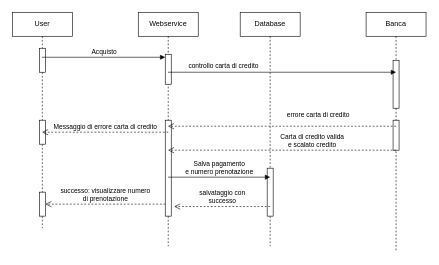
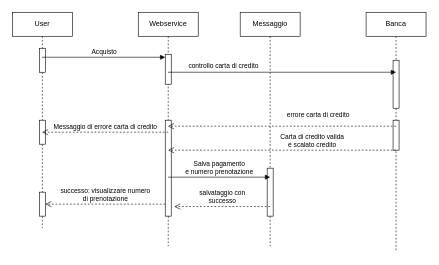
(270, 24) -> (270, 24)
